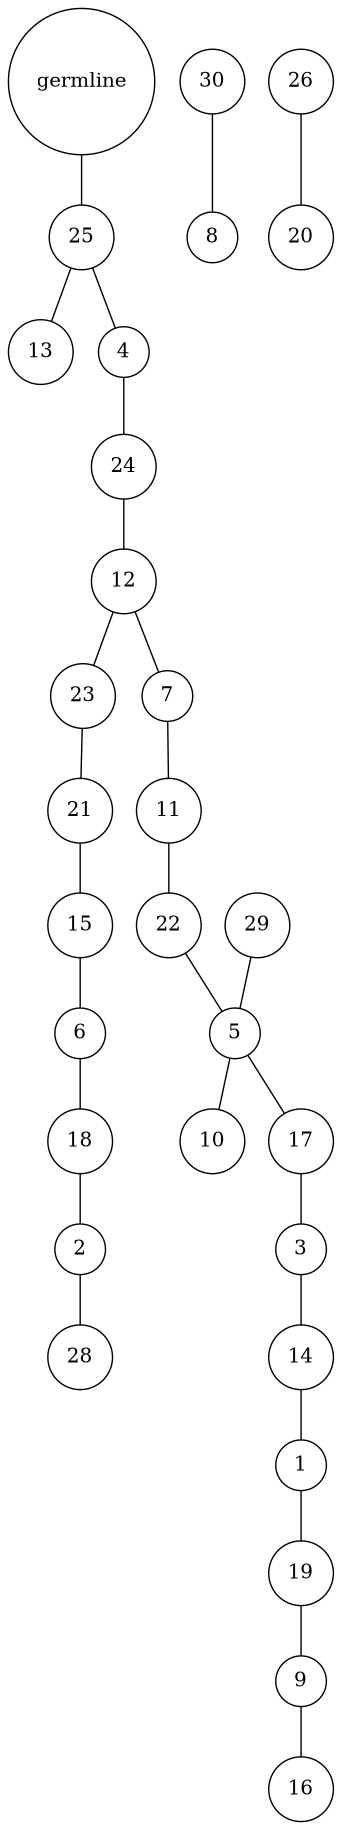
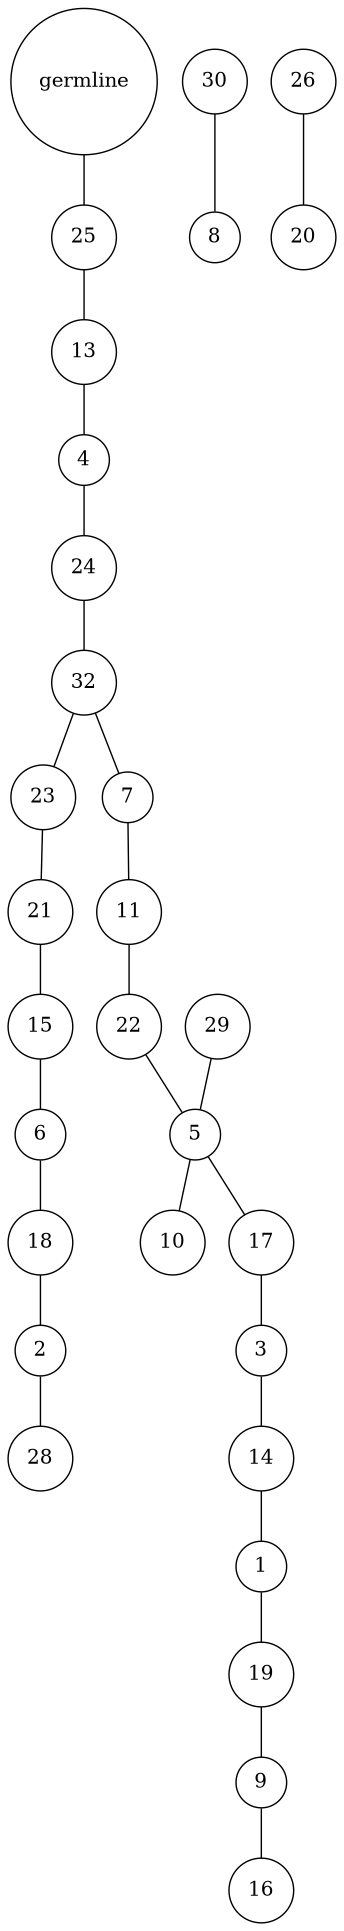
(104, 298) -> (84, 409)
(124, 581) -> (84, 683)
